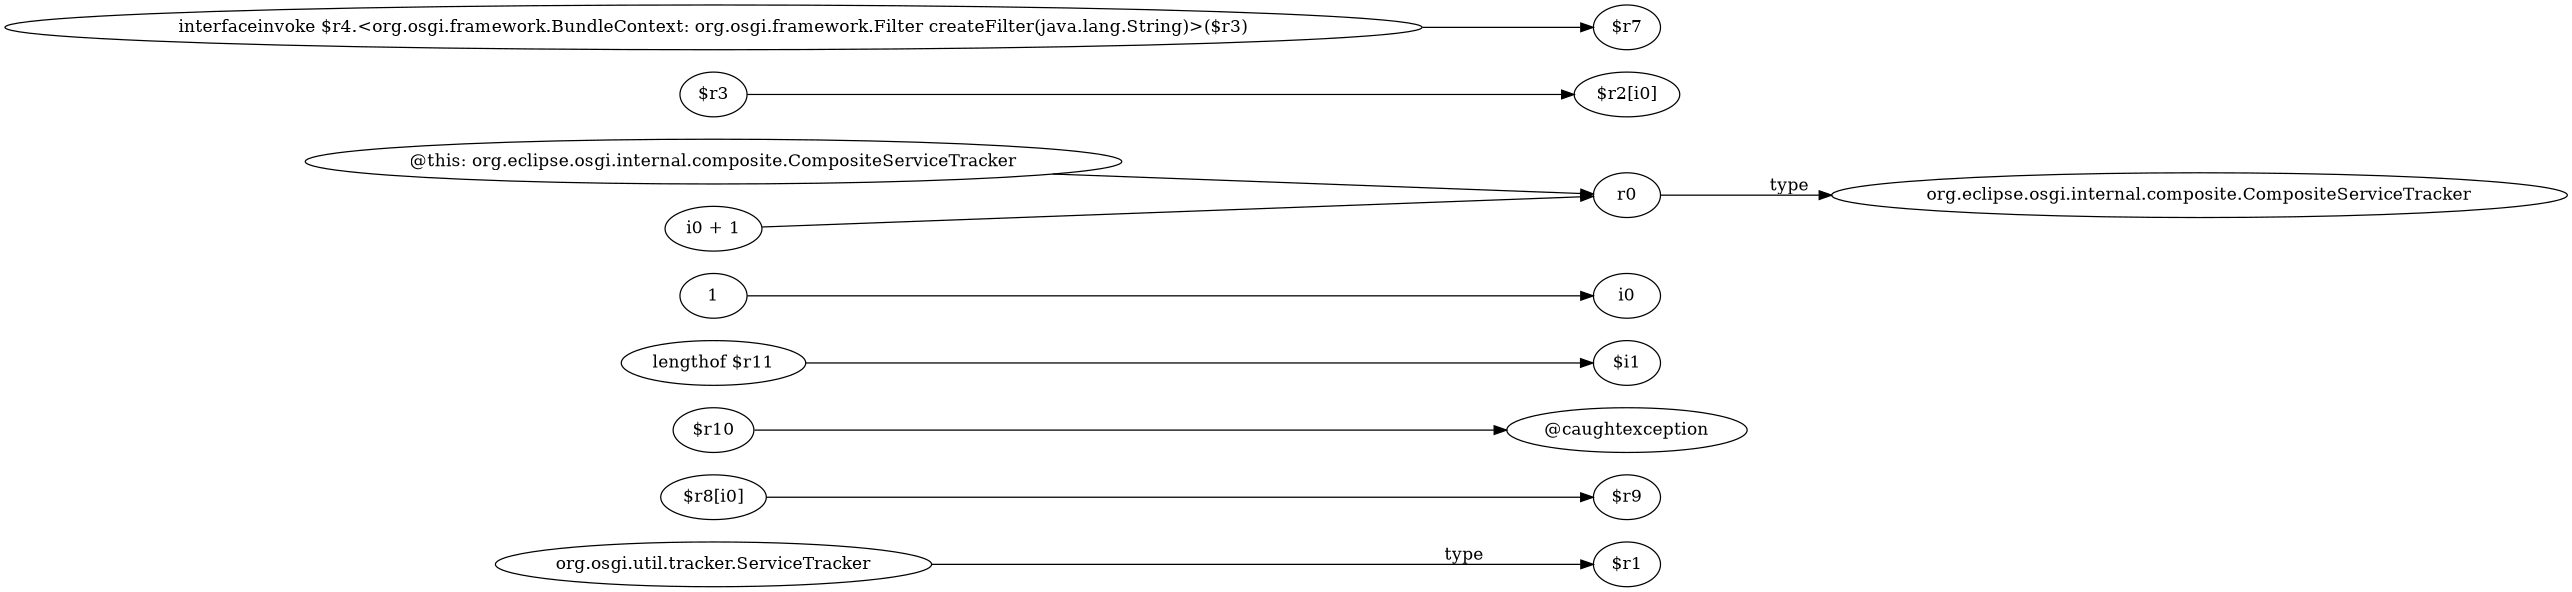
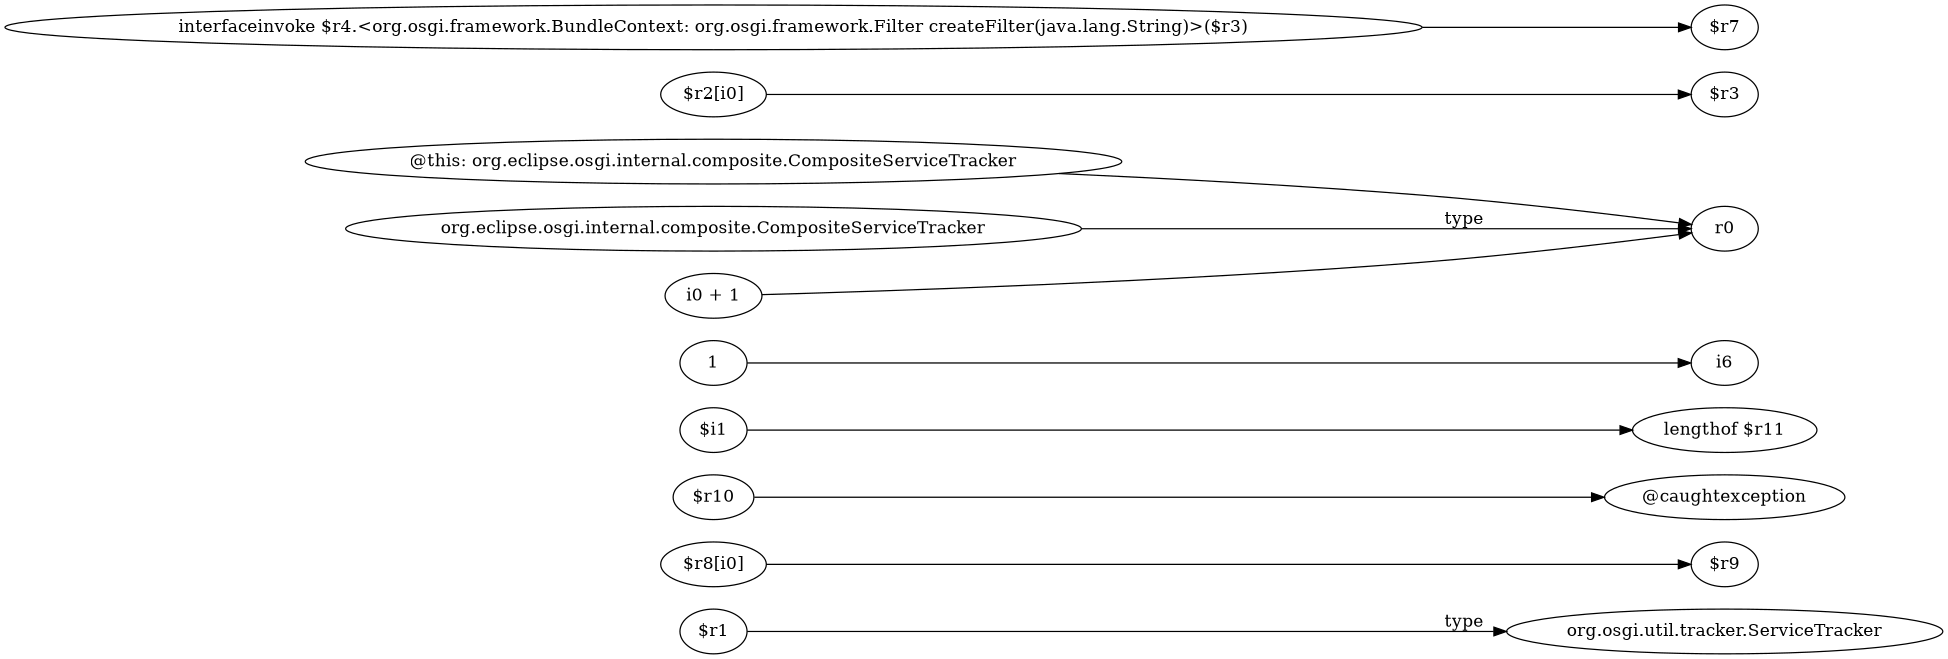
(1154, 94) -> (1222, 94)
(1740, 195) -> (1380, 229)
(1627, 296) -> (1725, 363)
(1193, 363) -> (1184, 430)
(1256, 564) -> (1120, 631)
